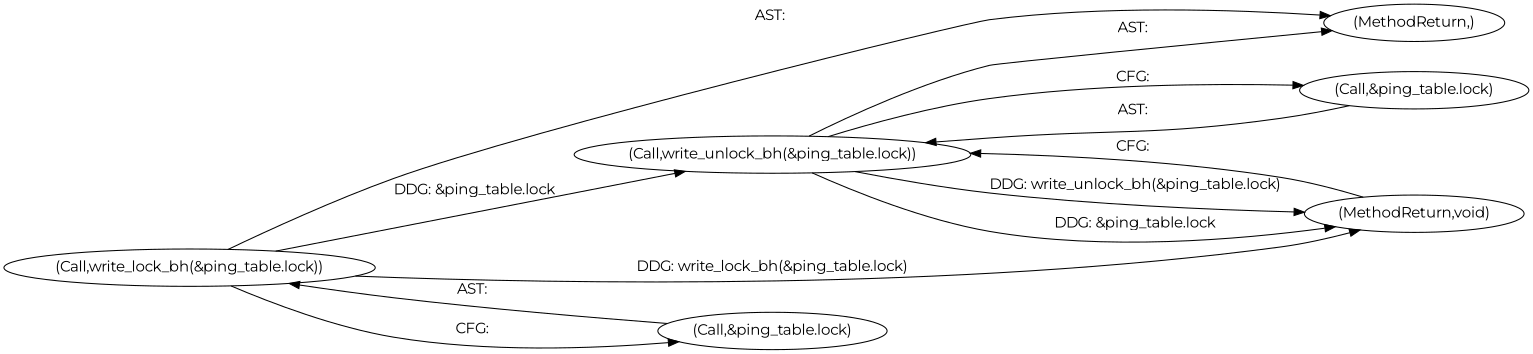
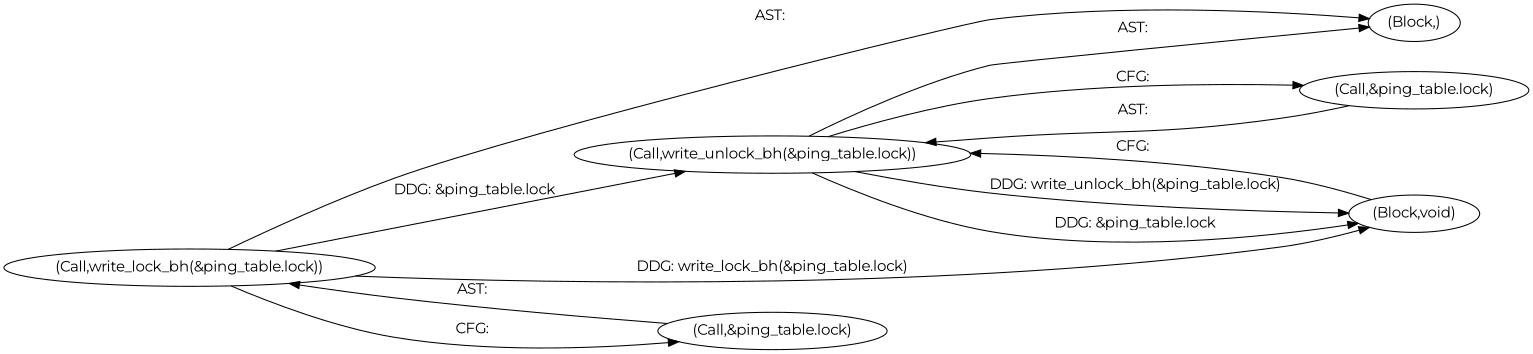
(1414, 23) -> (1414, 23)
(1414, 214) -> (1414, 214)
